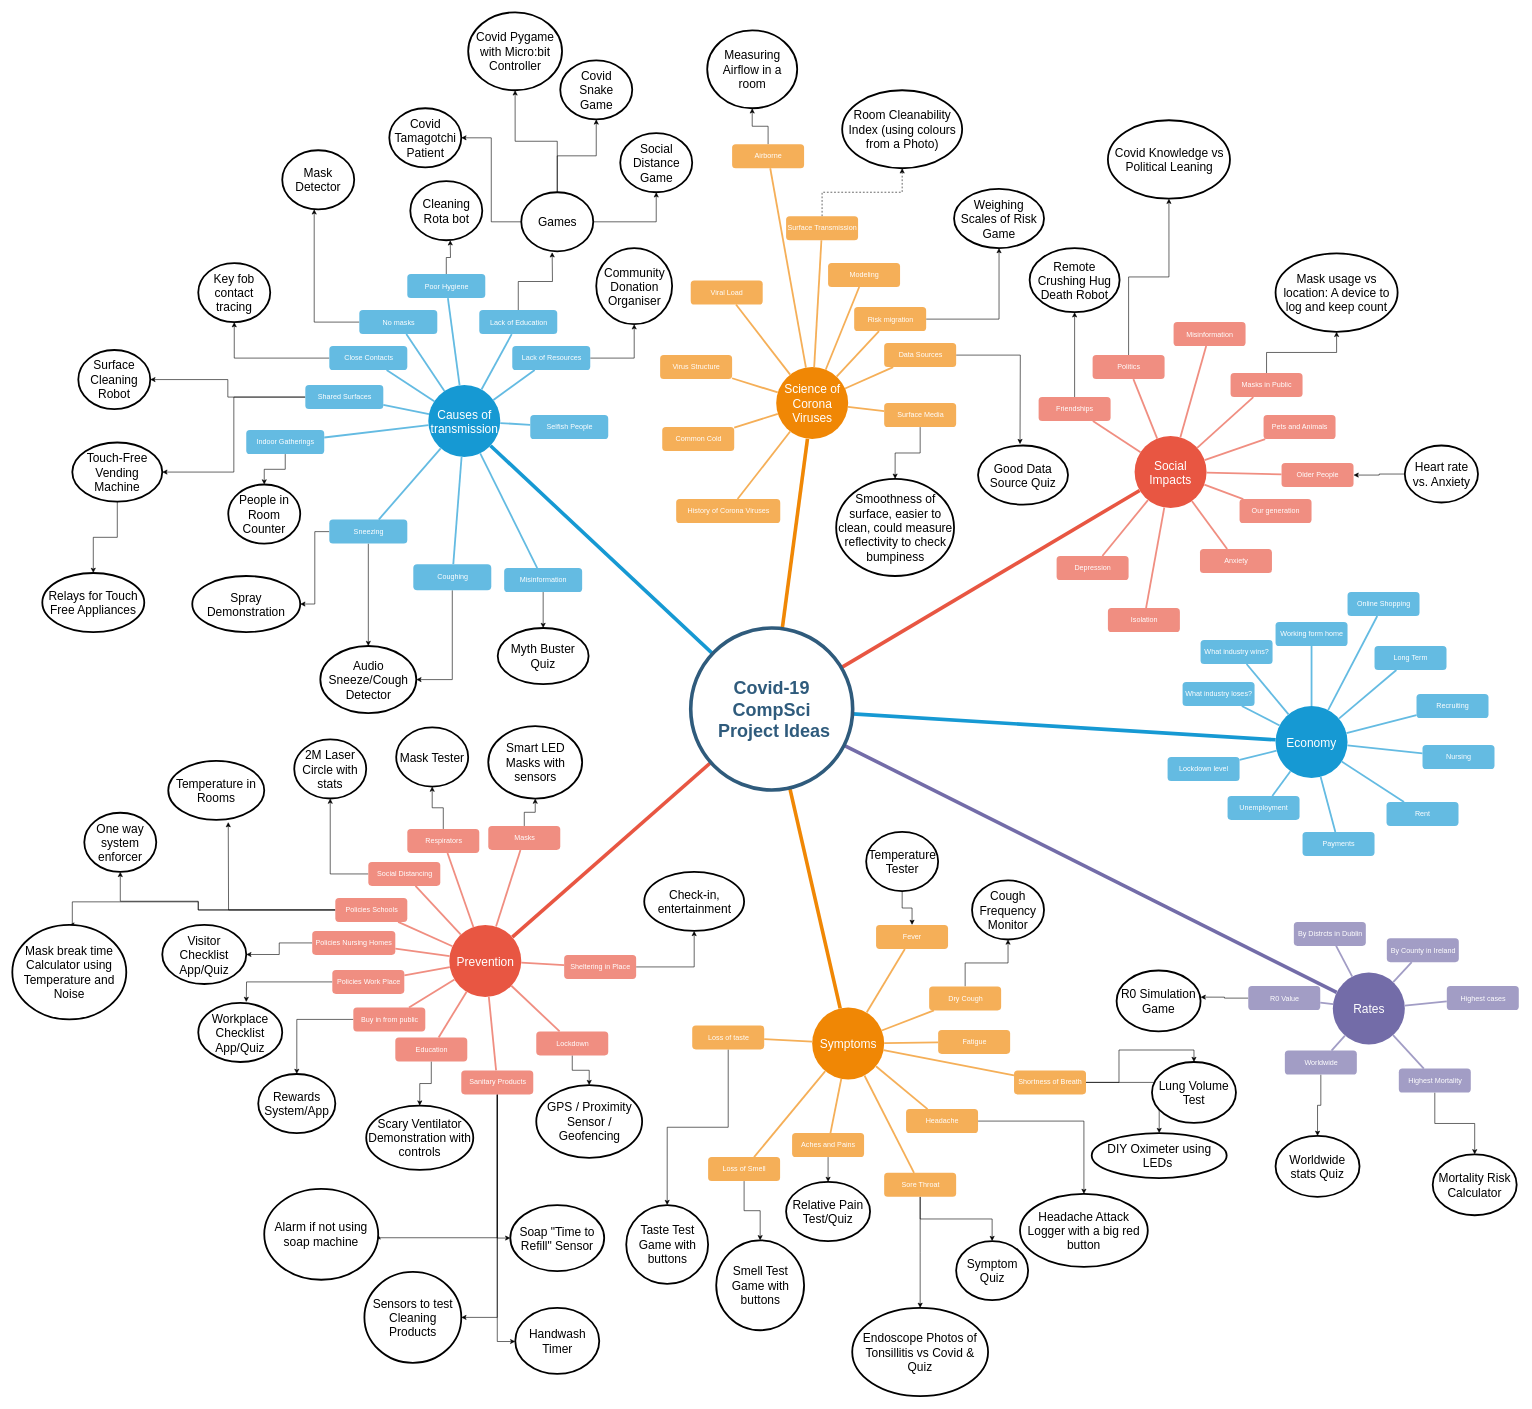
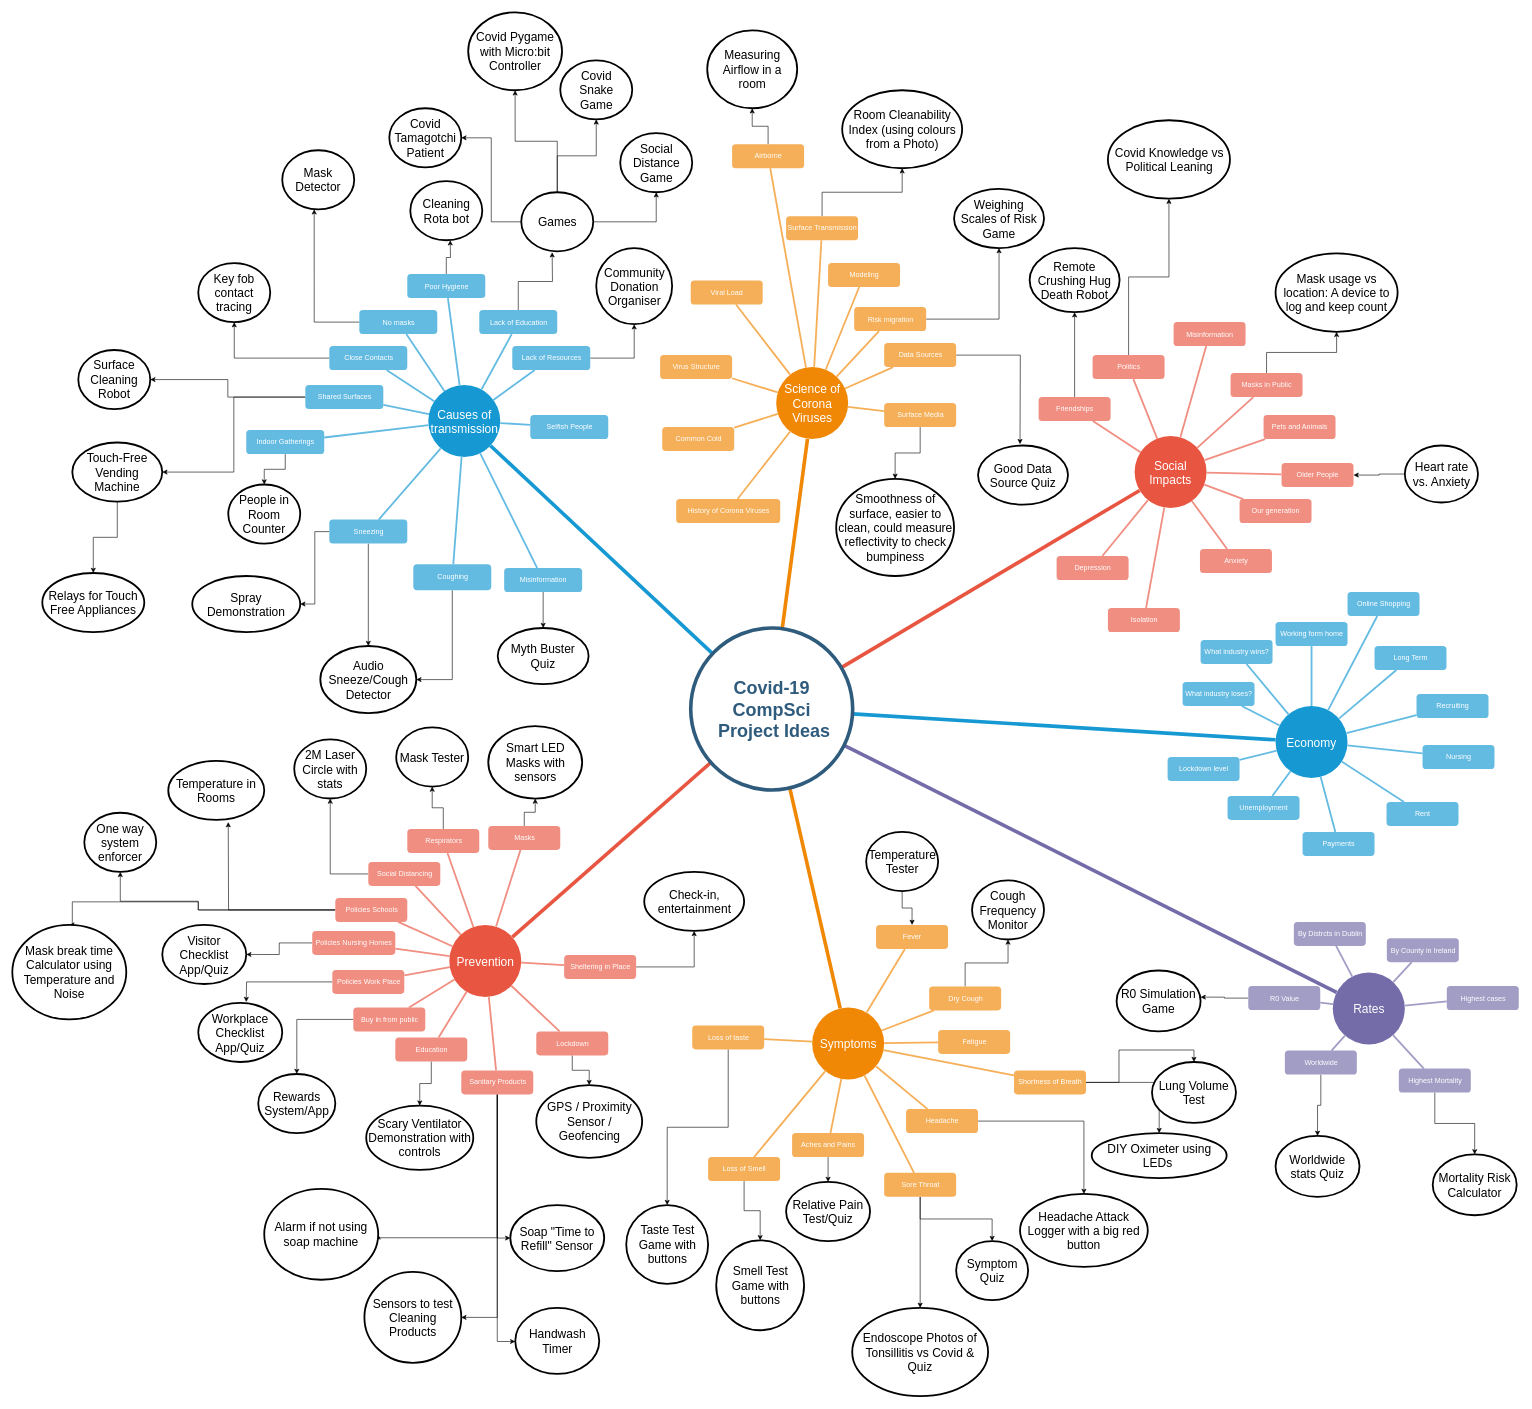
(860, 192) -> (860, 192)
